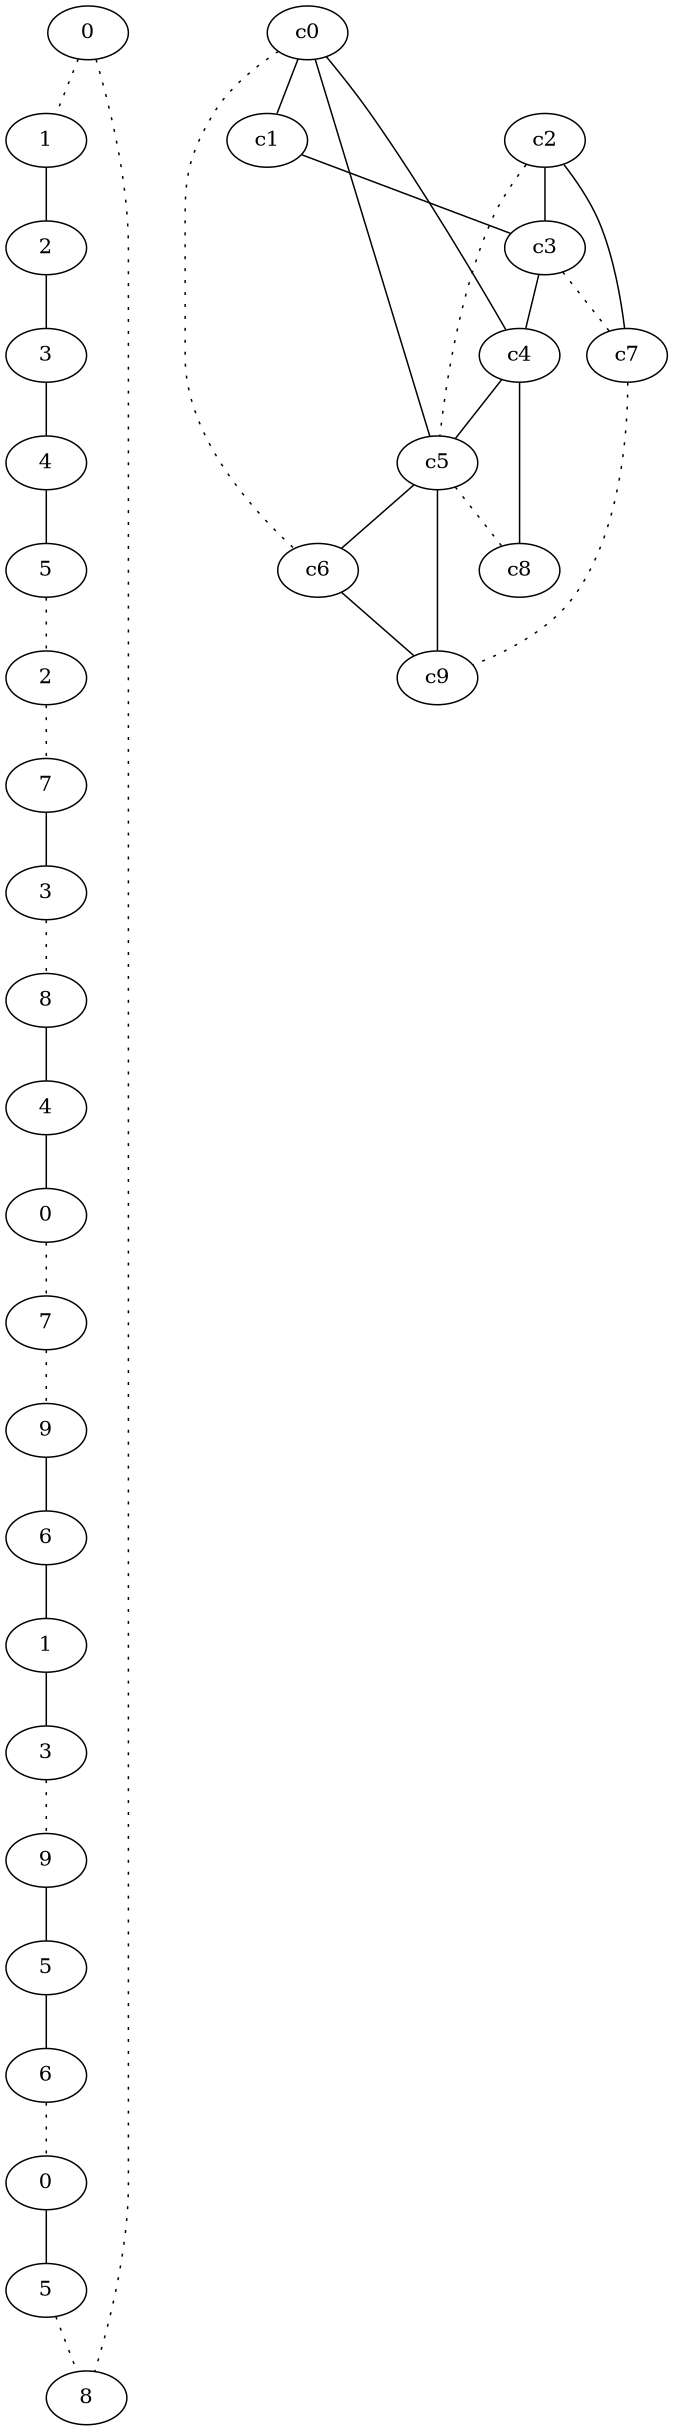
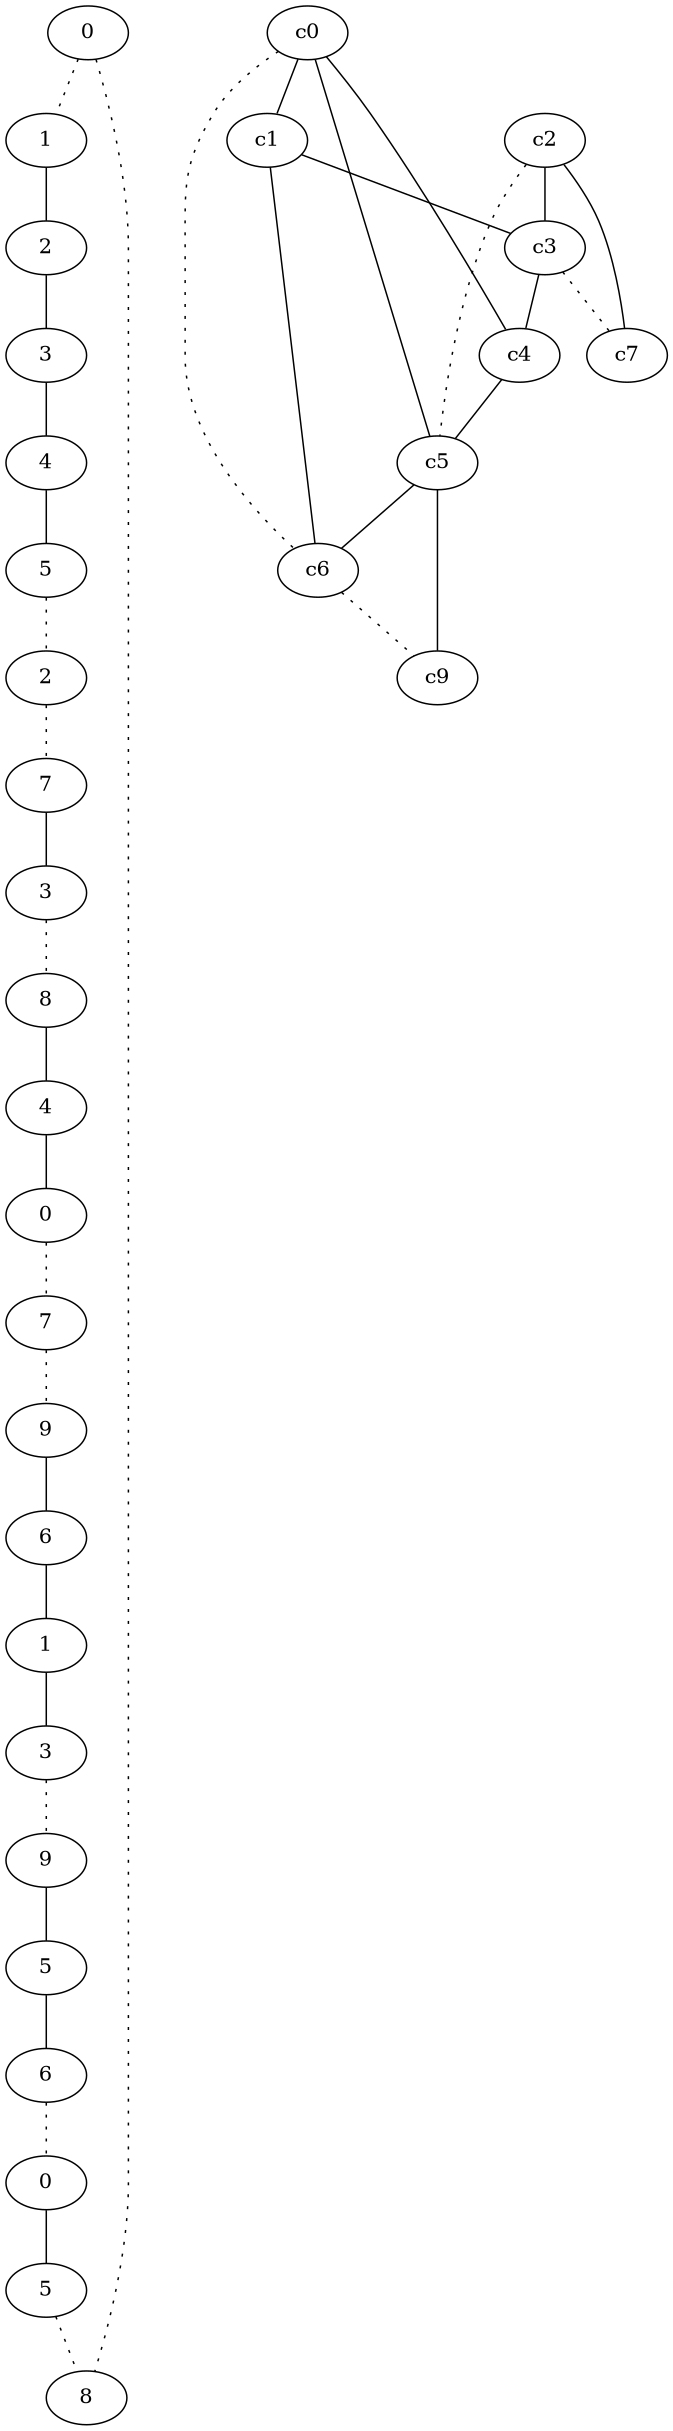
none -> (293, 355)
(598, 552) -> none
(520, 570) -> none
(378, 624) -> (378, 624)
